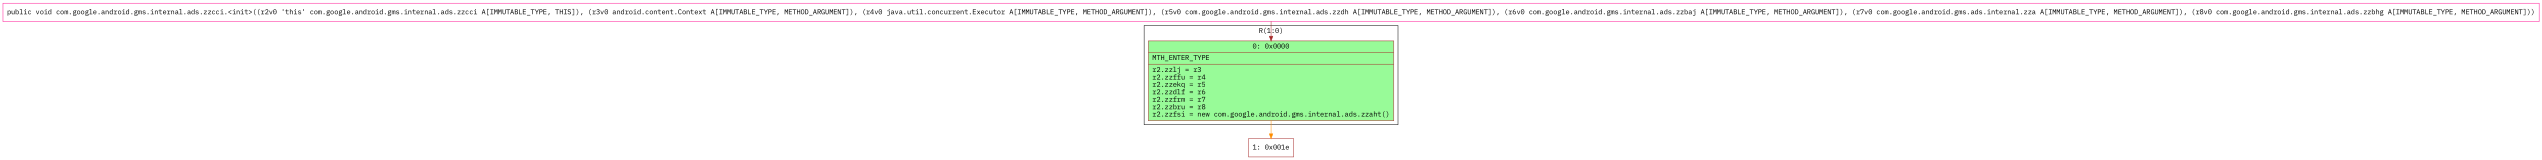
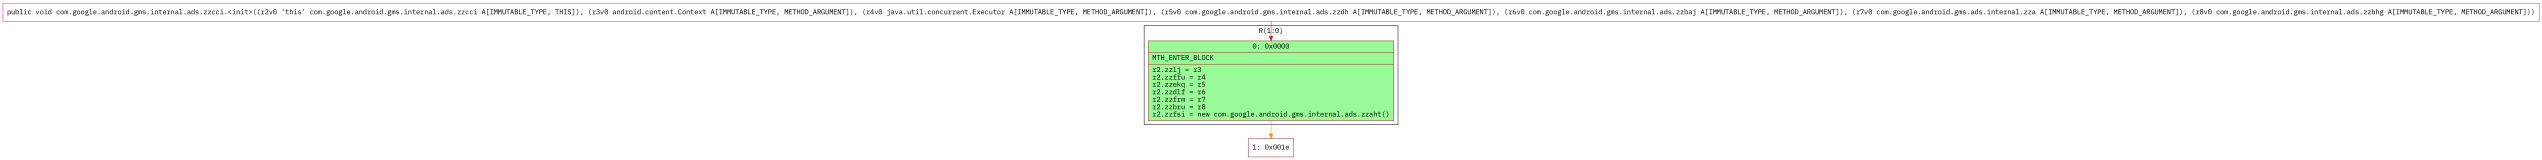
(1181, 58) -> (1183, 58)
